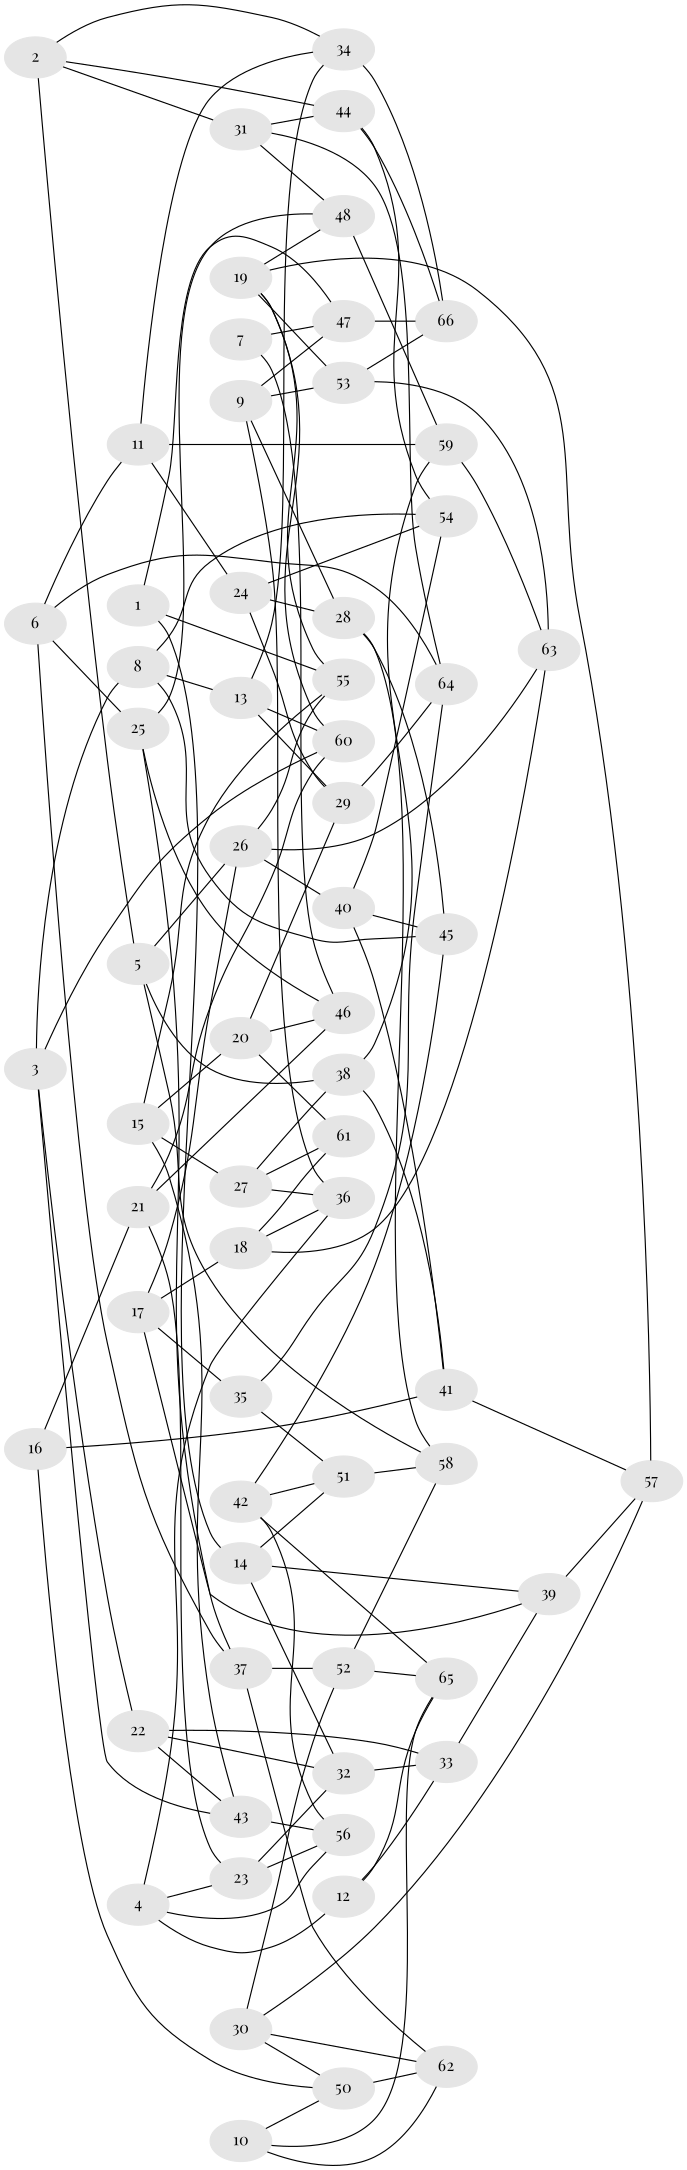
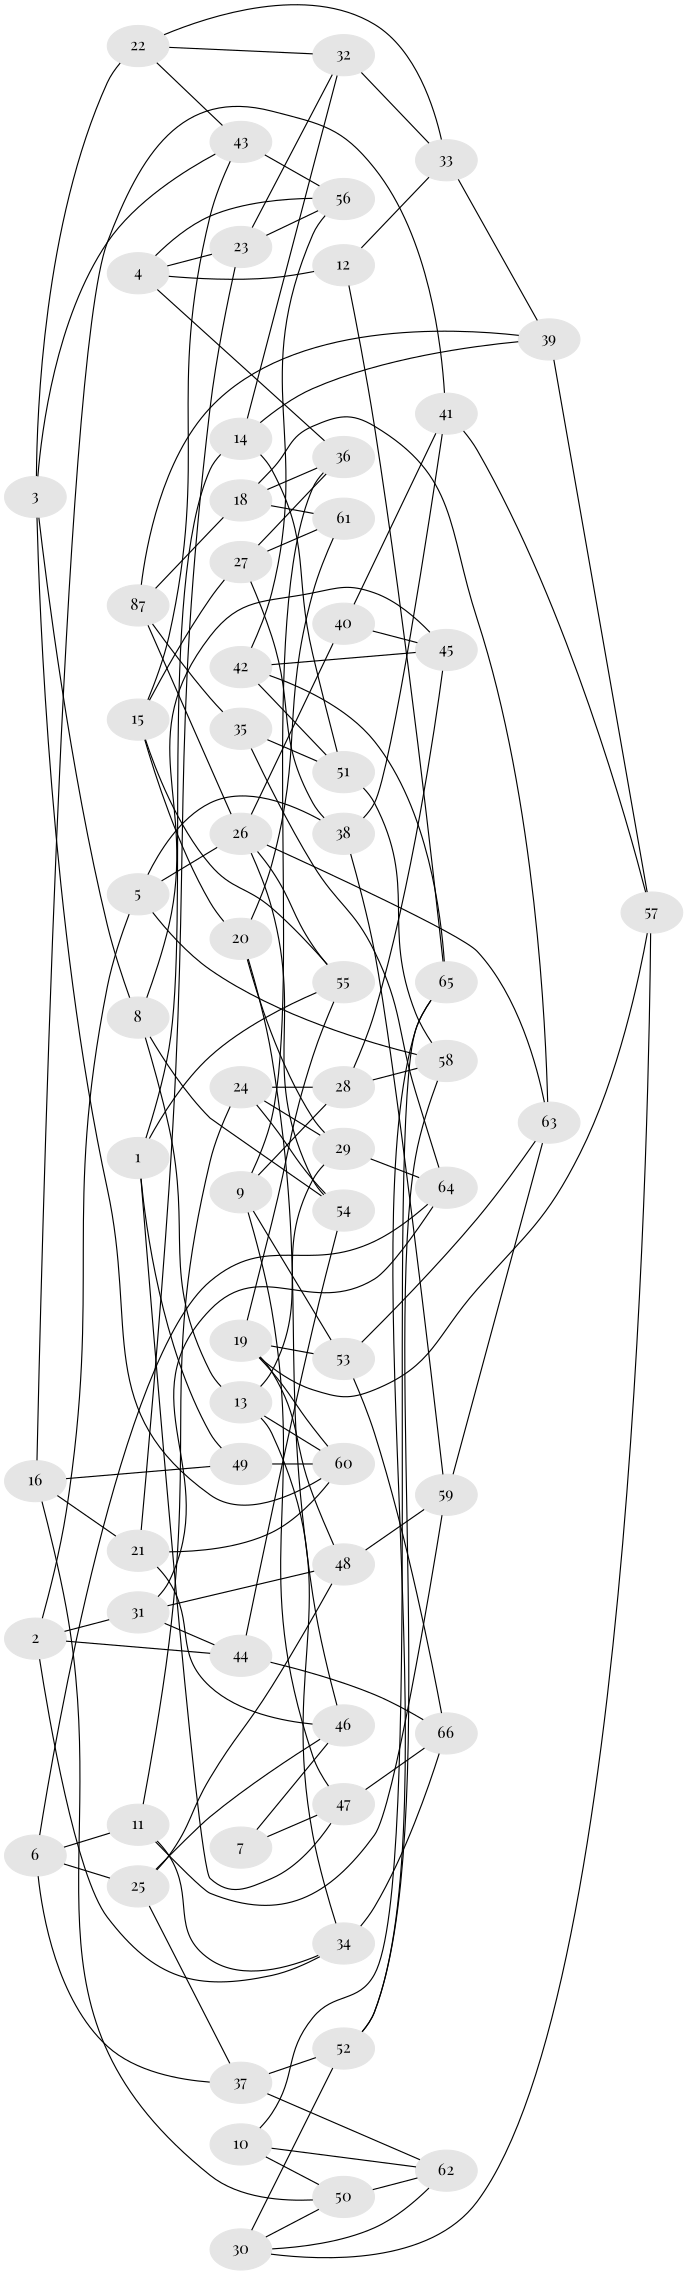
(406, 696) -> (287, 1096)
(138, 1312) -> (138, 605)
none -> (241, 1464)
